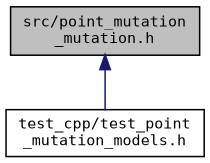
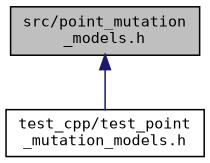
(105, 31) -> (105, 31)
